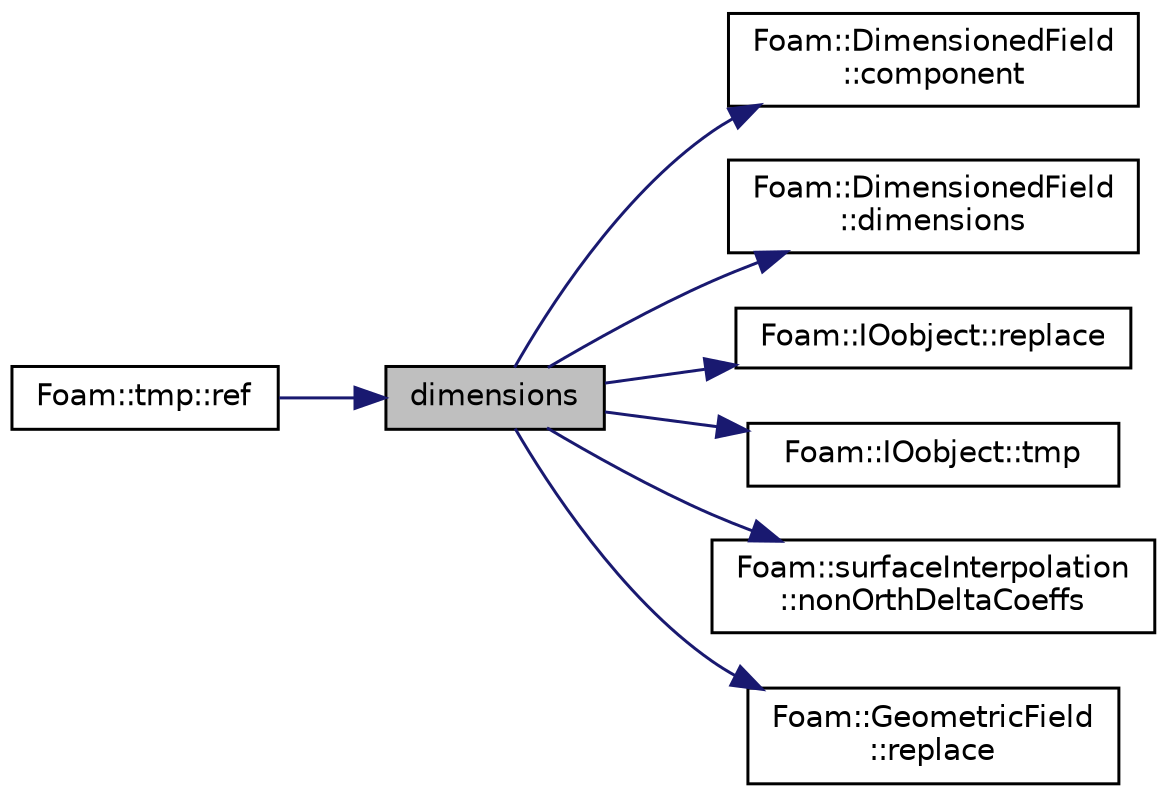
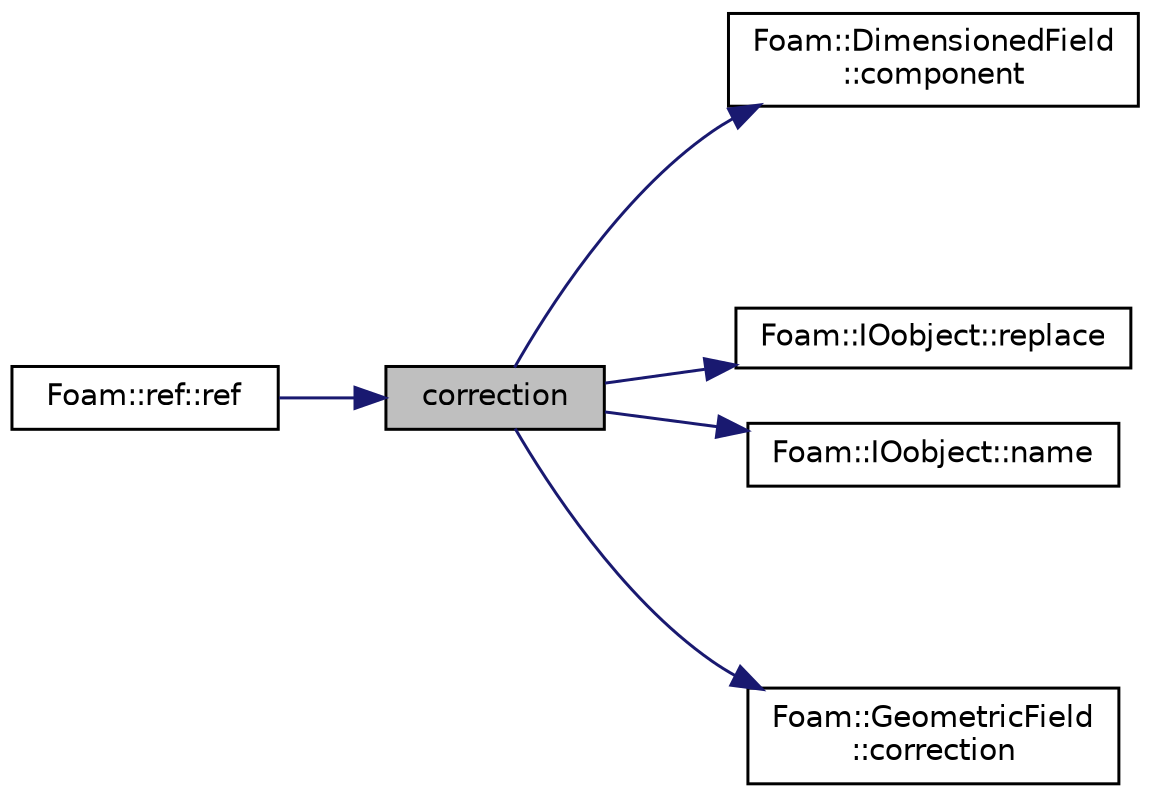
(933, 206) -> none
(145, 398) -> (145, 398)
(495, 398) -> (495, 398)
(933, 455) -> (933, 455)
(933, 586) -> none
(933, 736) -> (933, 736)
